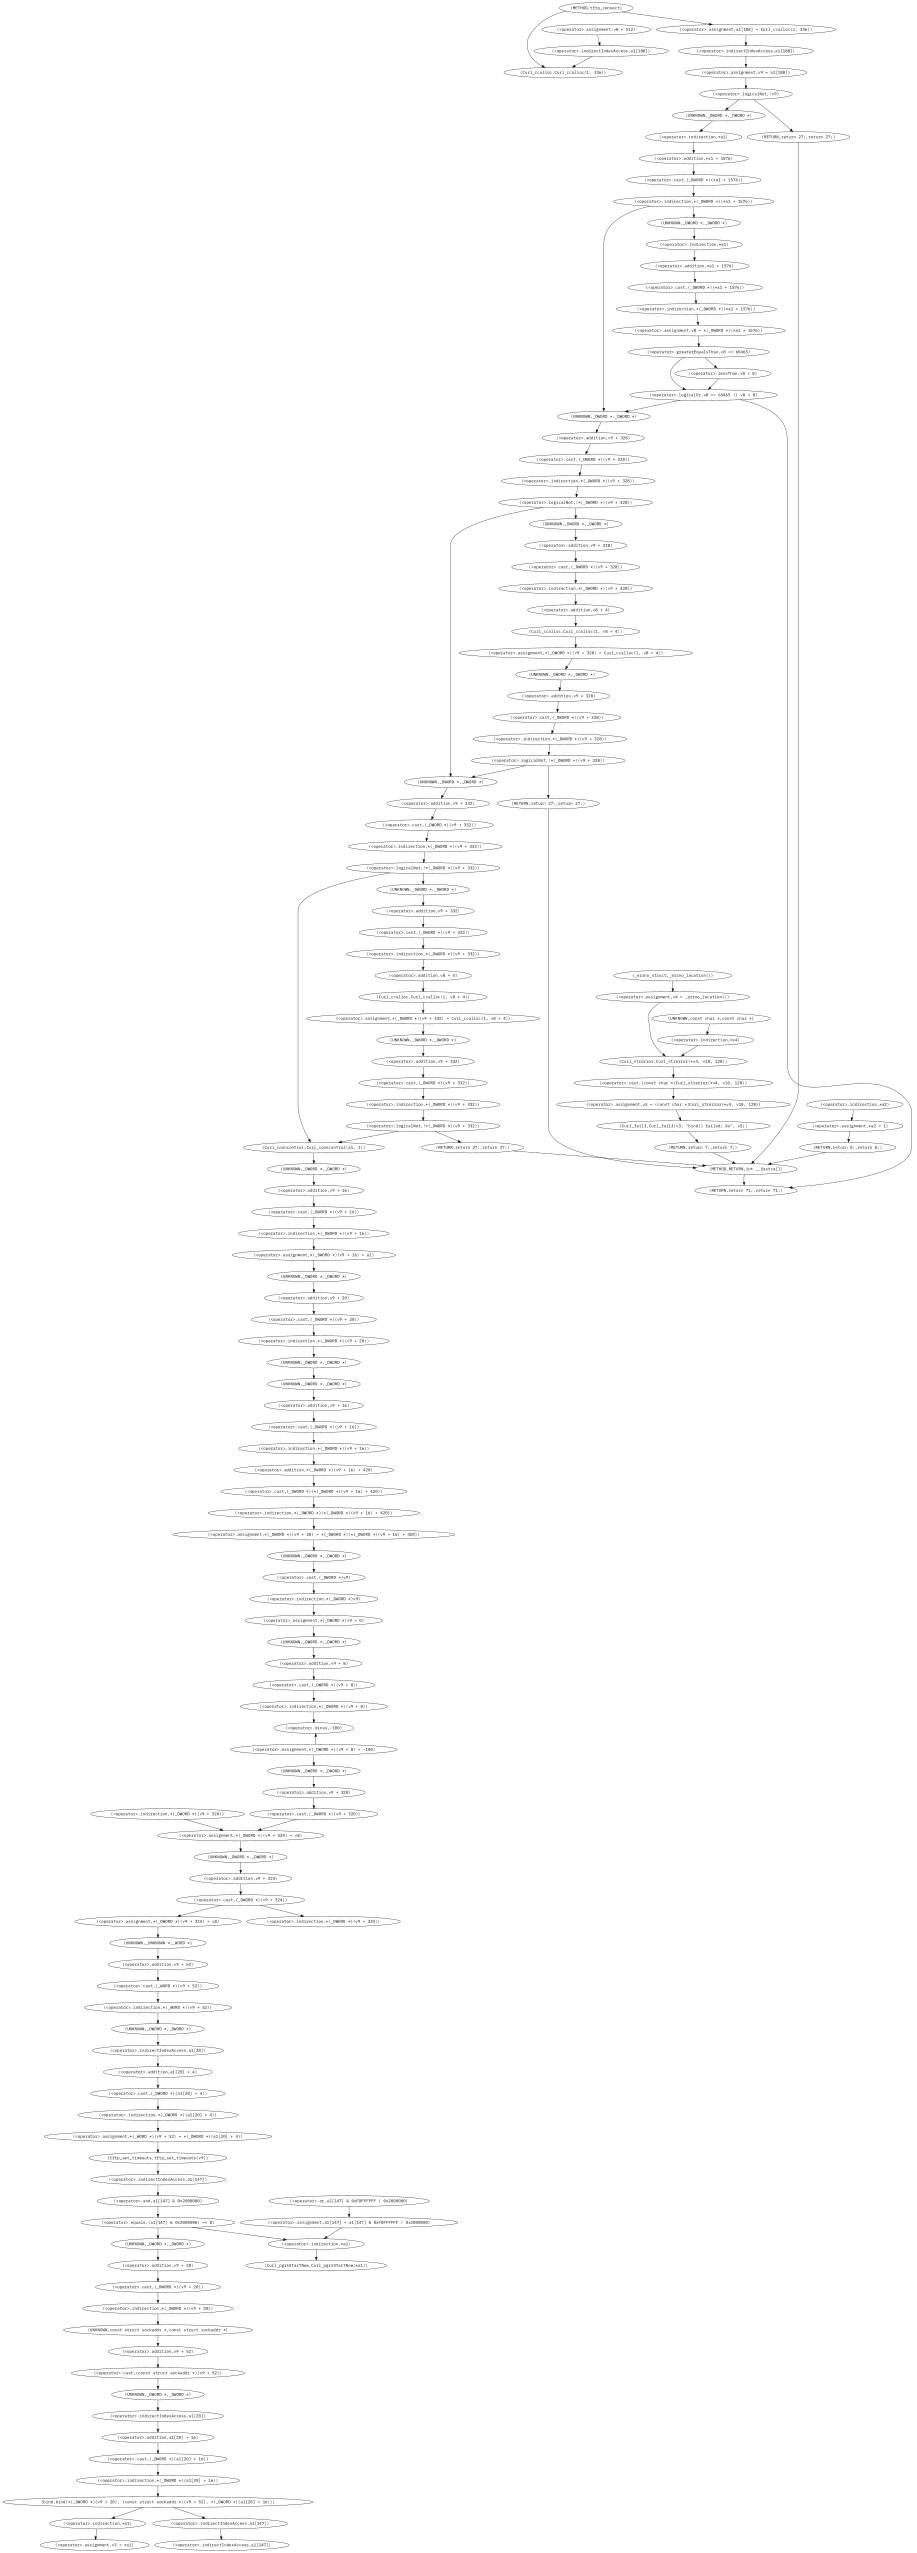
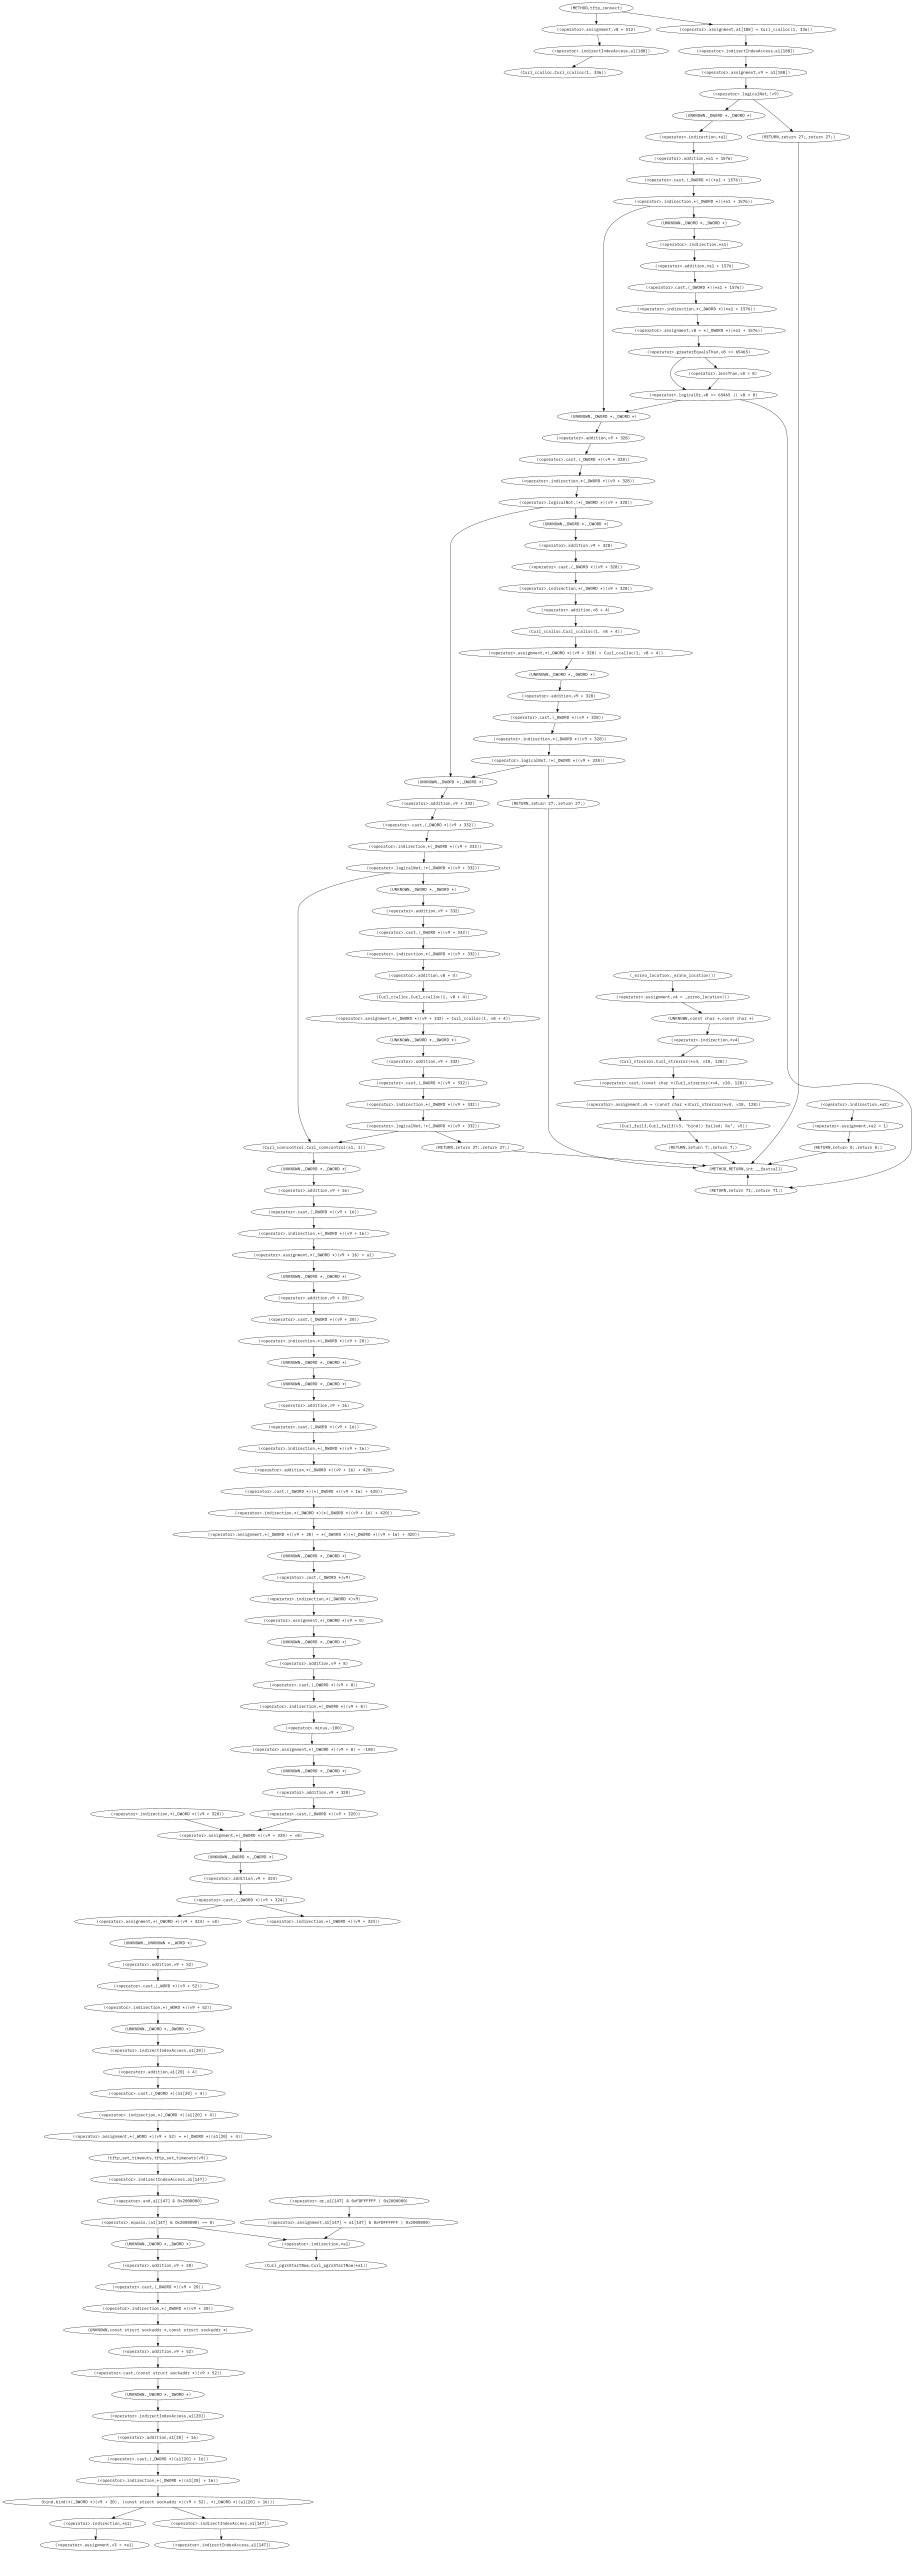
(532, 32) -> (596, 17)
(673, 976) -> (673, 976)
(650, 1028) -> (691, 1007)
(744, 1178) -> (748, 1181)
(314, 1479) -> none
(316, 1740) -> (312, 1737)
(158, 1931) -> none
(158, 1995) -> none
(158, 2103) -> none
